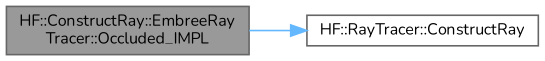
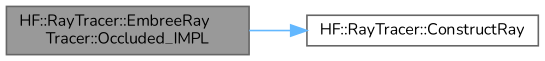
(128, 31) -> (128, 31)
